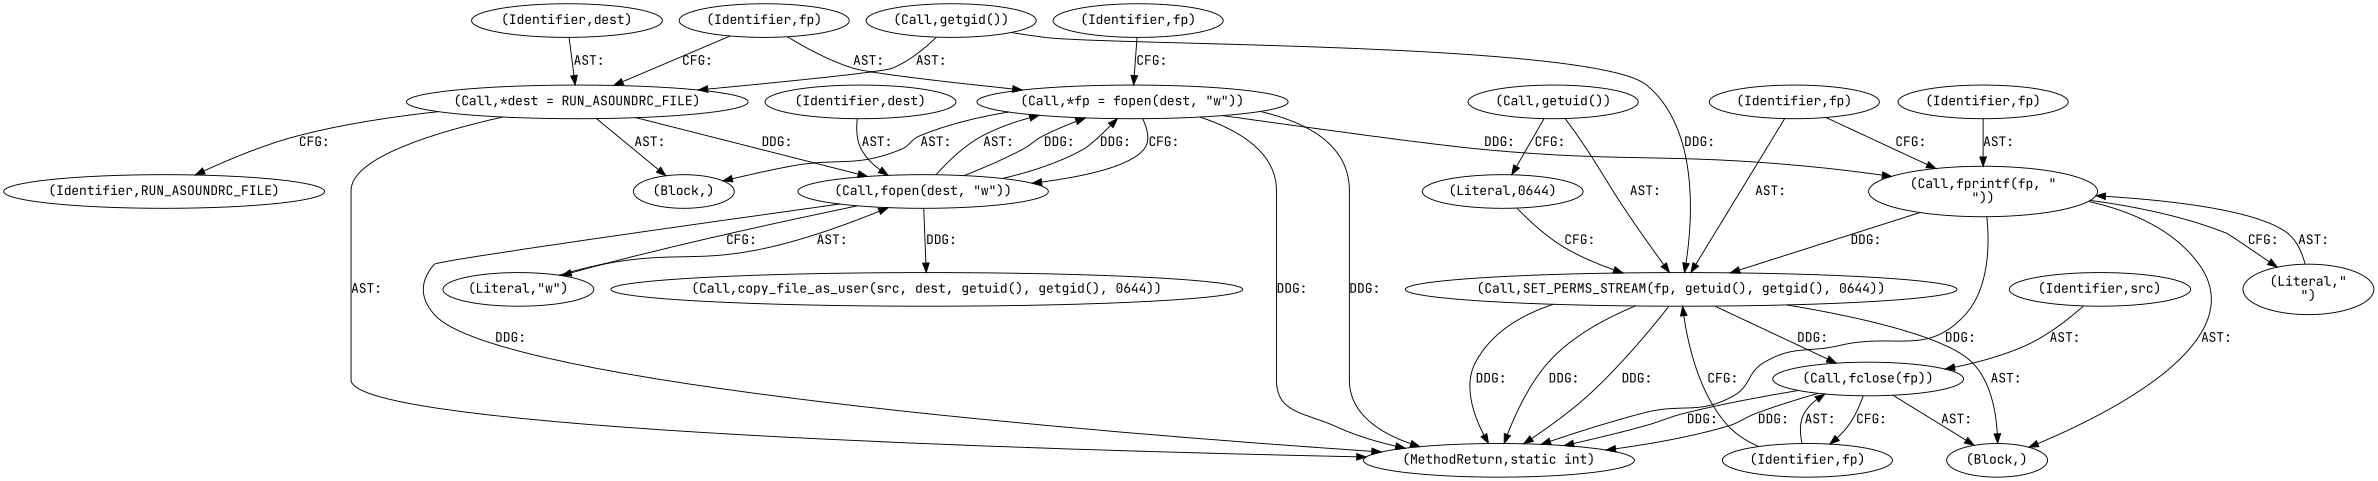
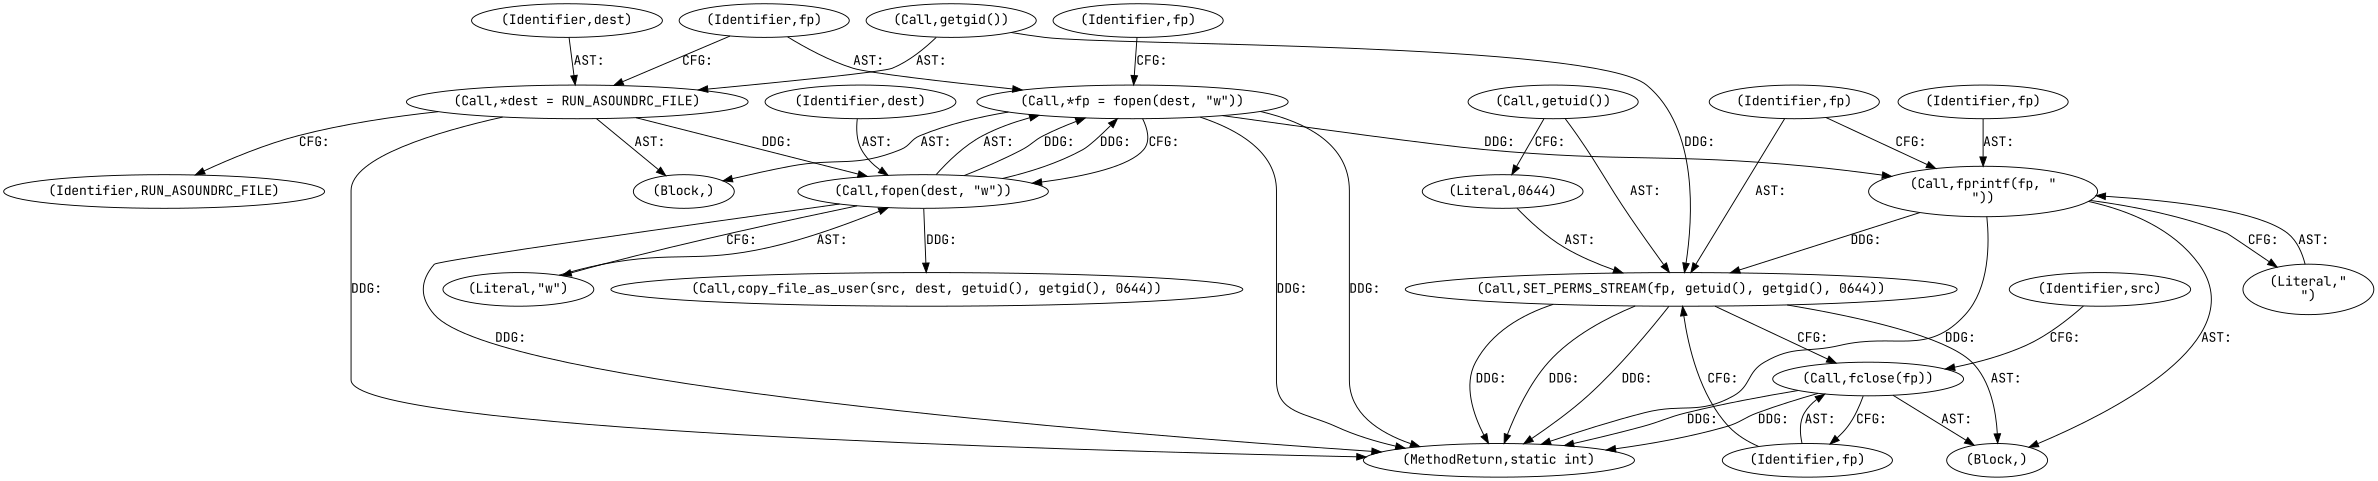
(1584, 240) -> (1584, 240)
(371, 289) -> (371, 289)
(1817, 338) -> (1817, 338)
(2069, 338) -> (2069, 338)
